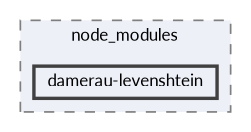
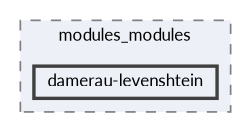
(125, 36) -> (125, 36)
